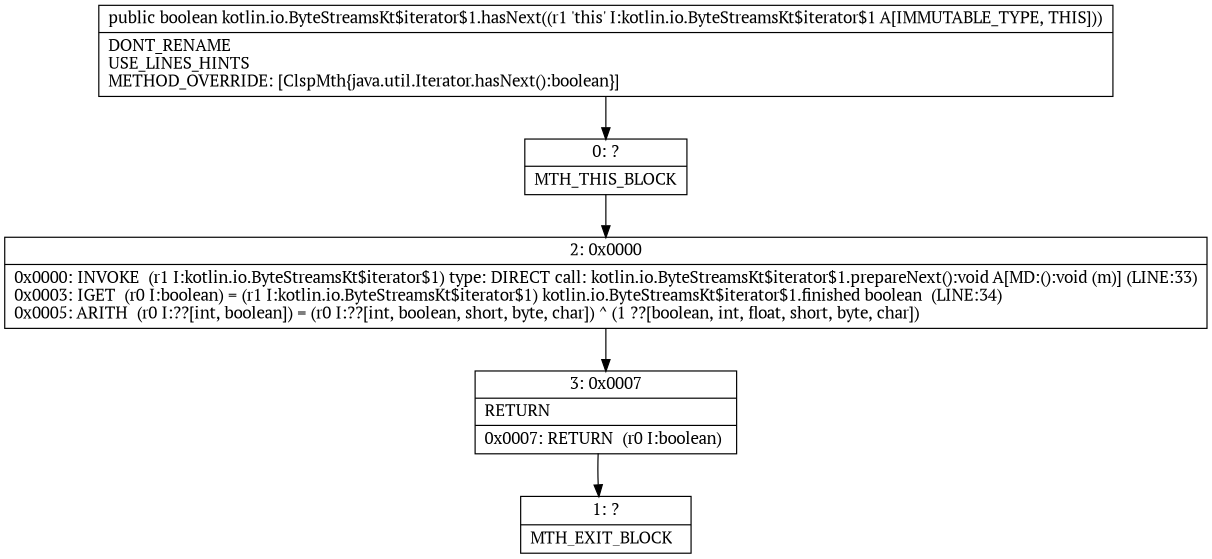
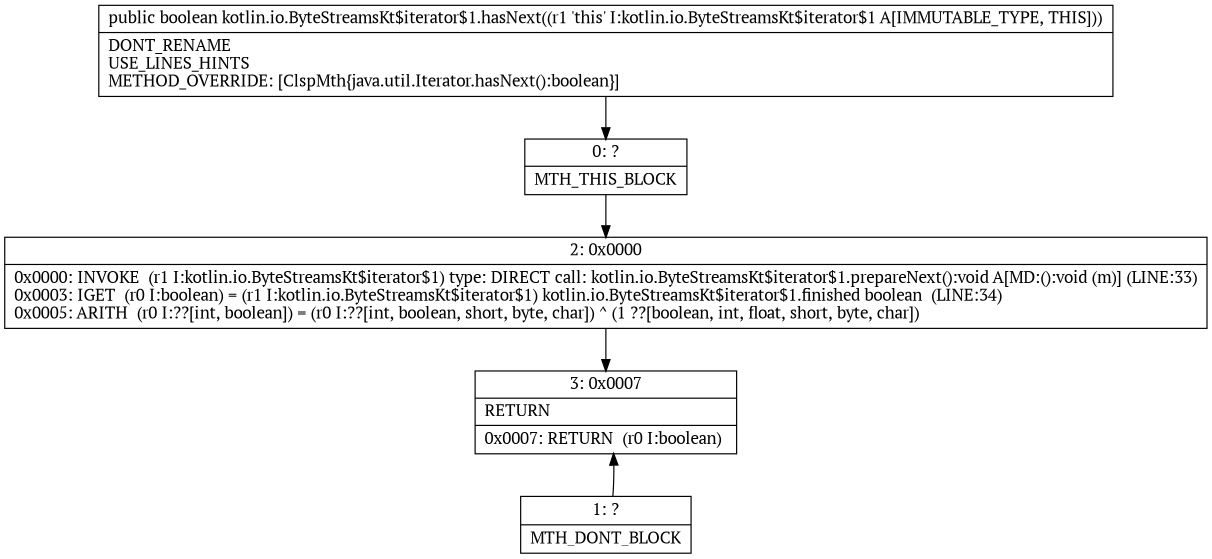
(598, 469) -> (614, 481)
(602, 538) -> (606, 538)
